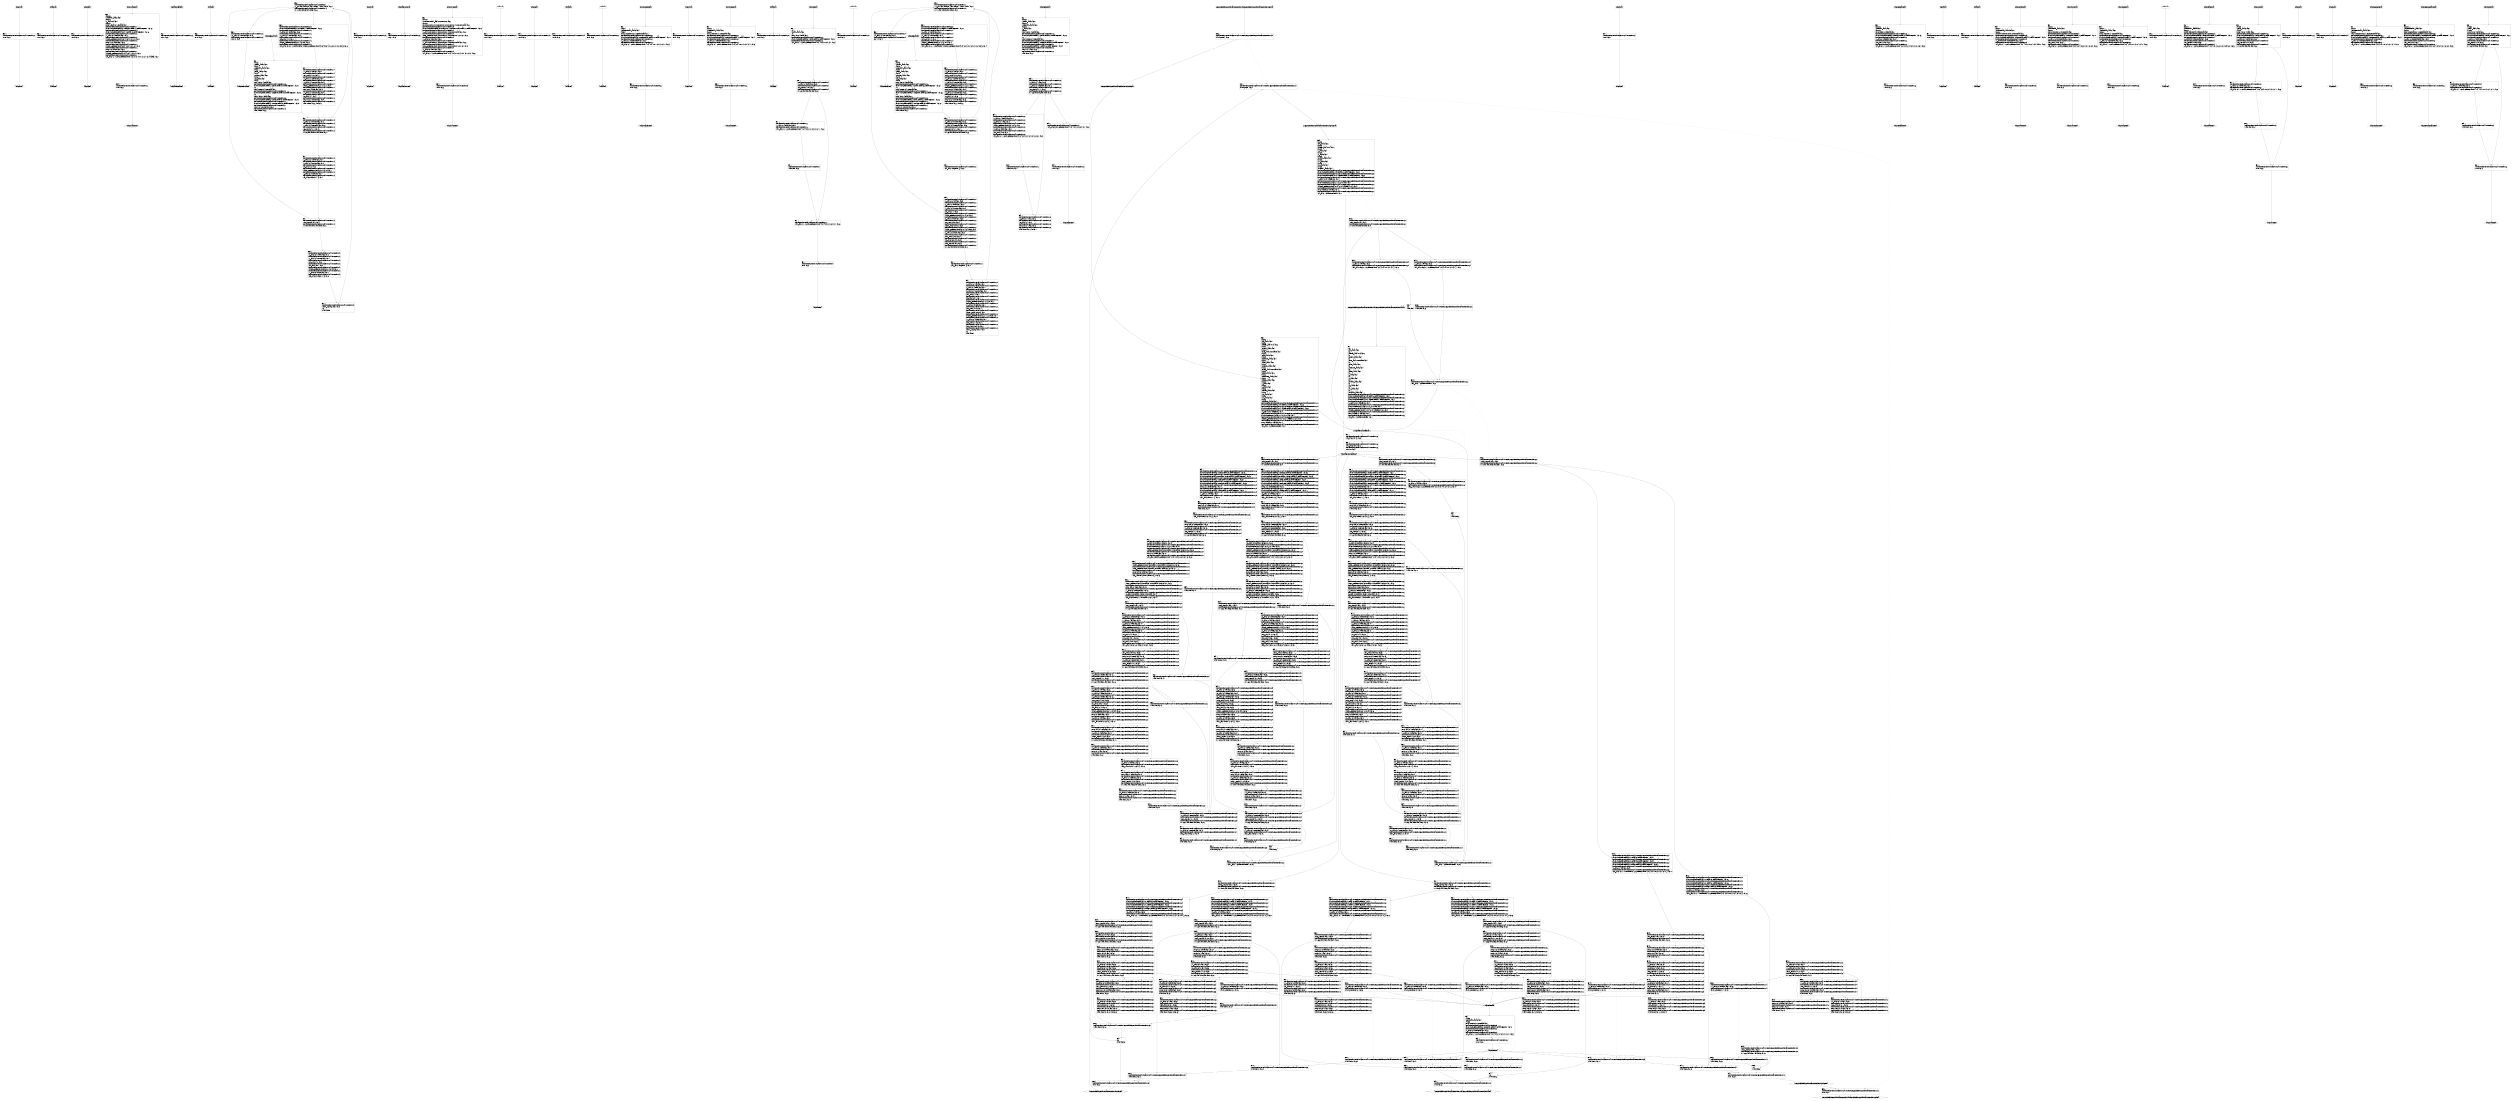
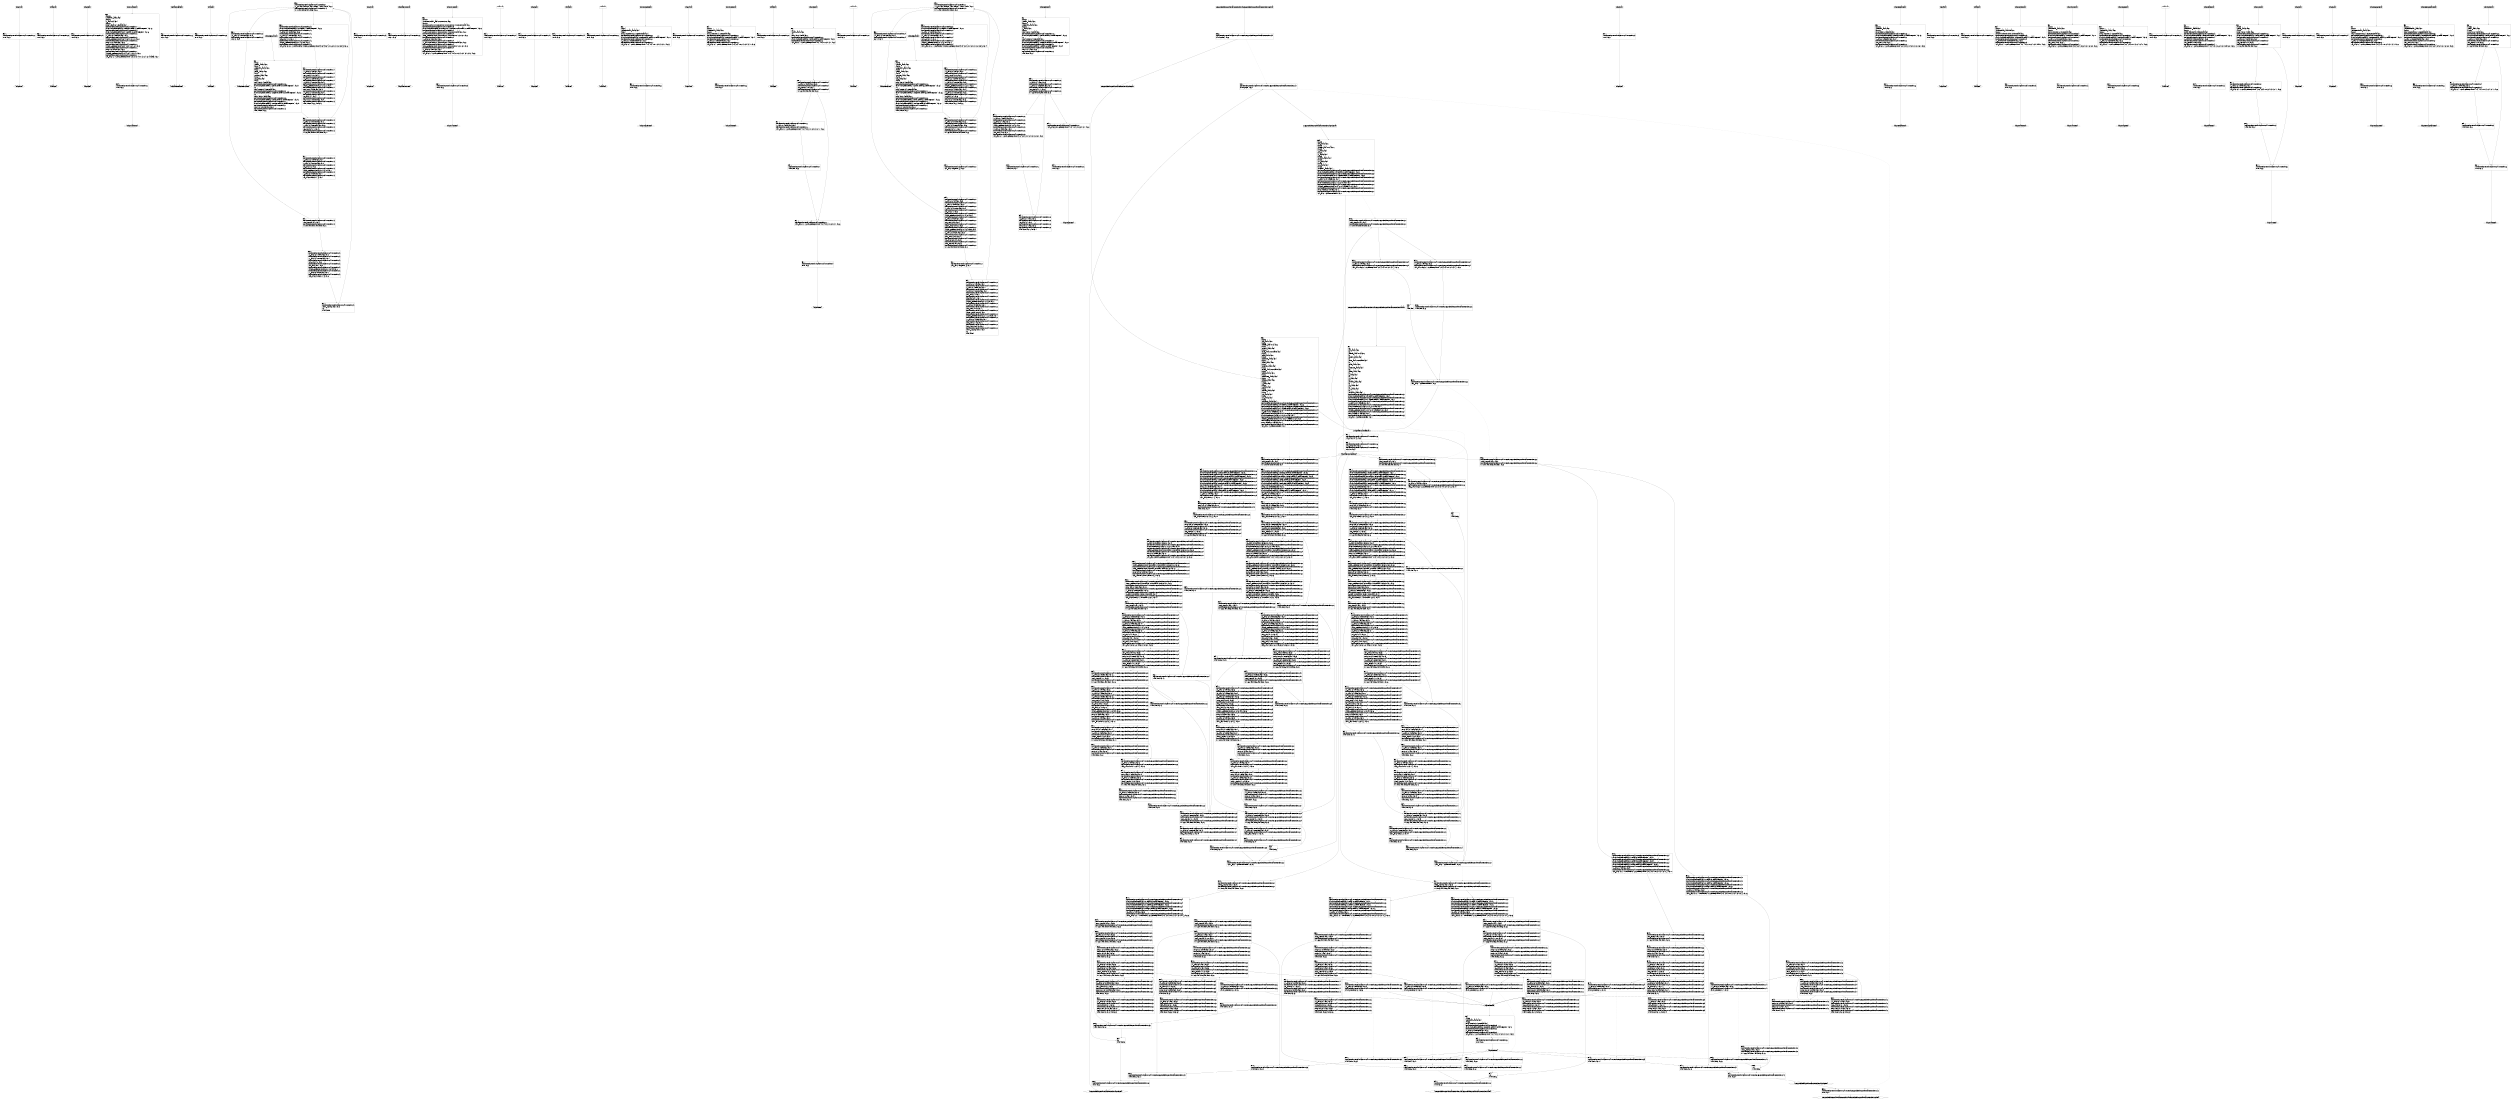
(1242, 907) -> none
